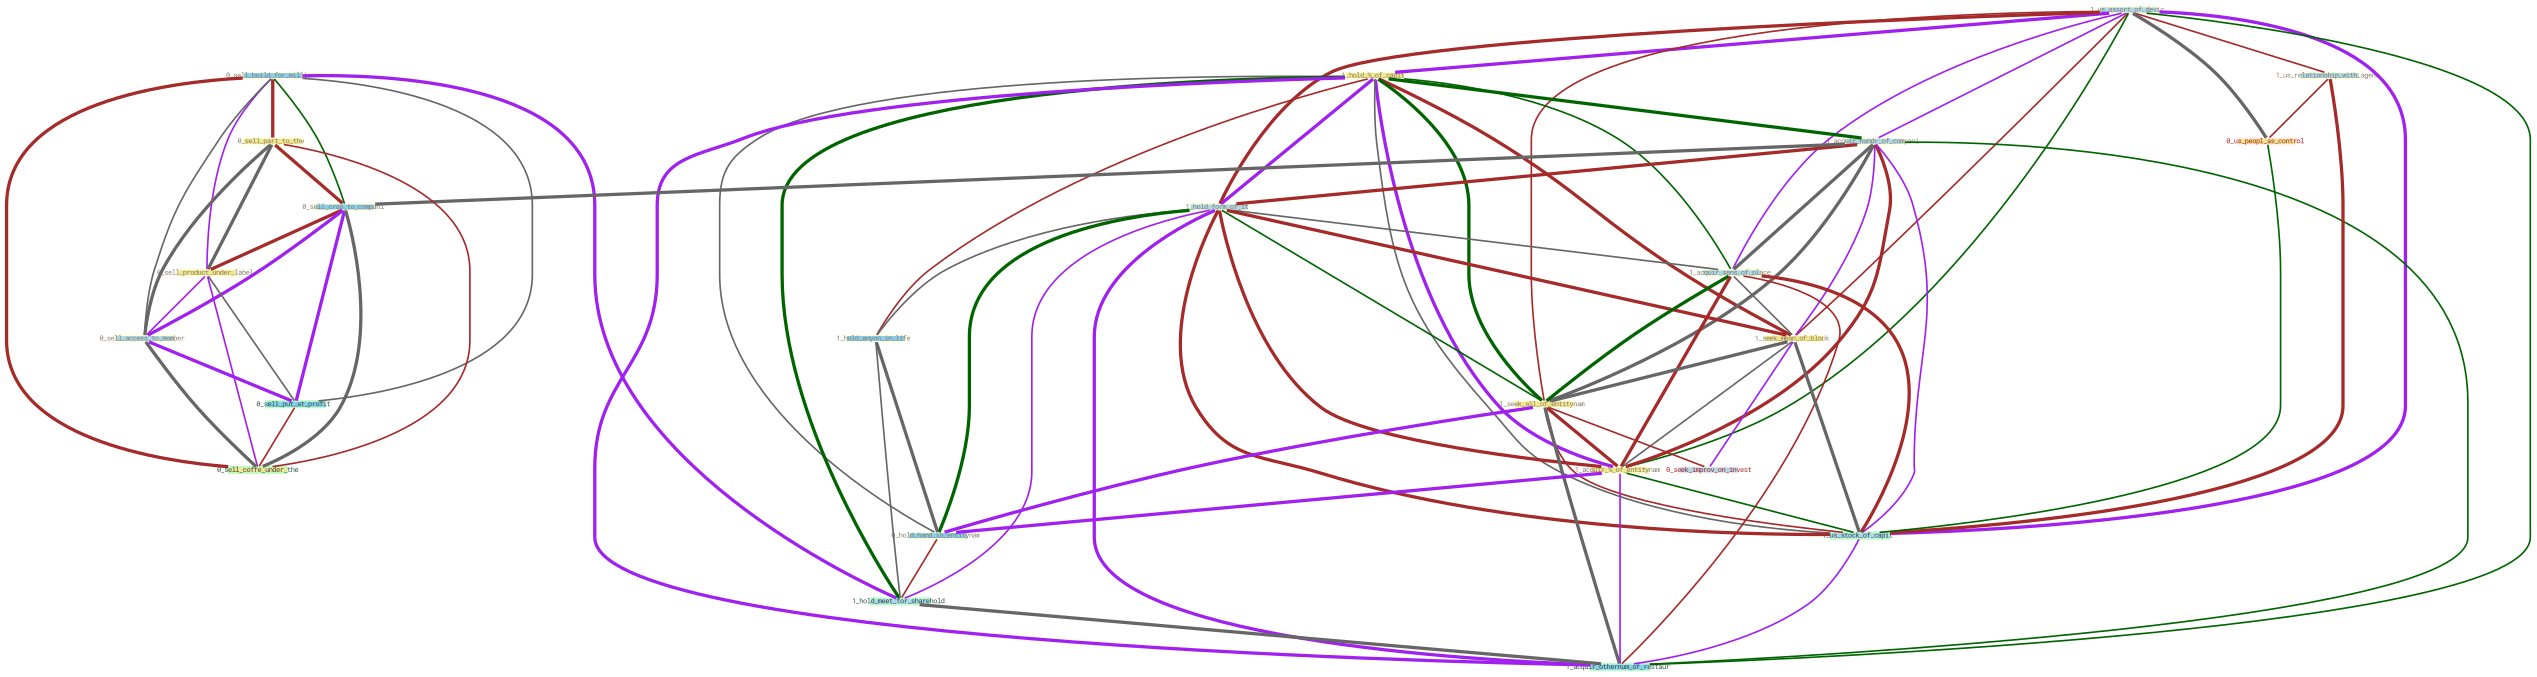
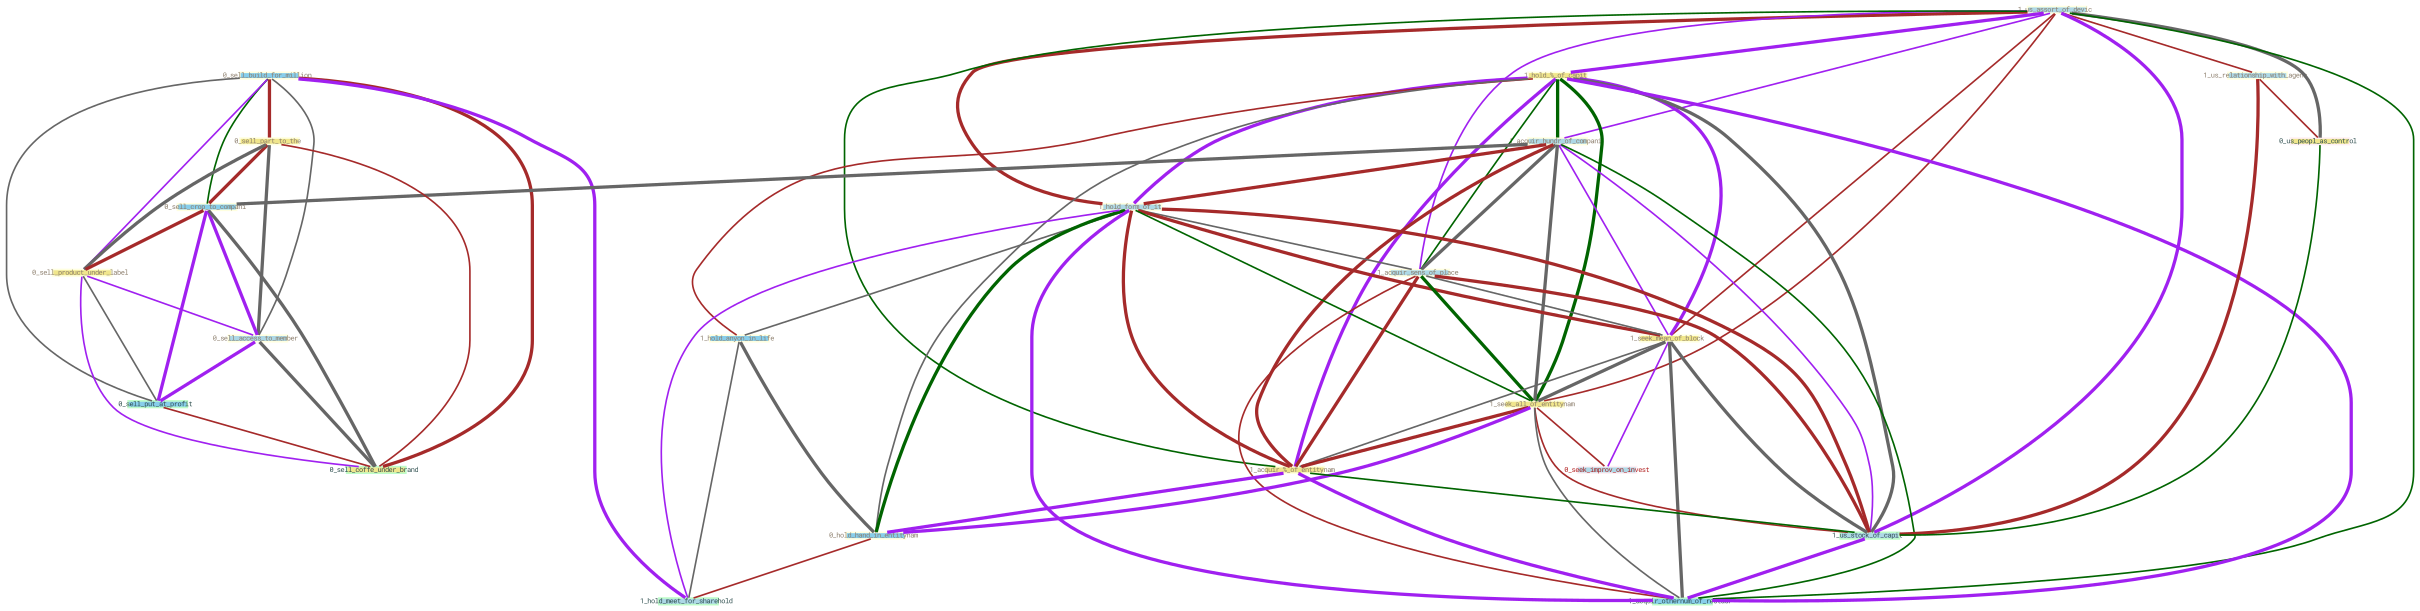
(2267, 141) -> (2320, 141)
(843, 142) -> none
(1587, 204) -> (1718, 169)
(1506, 428) -> (1822, 241)
(258, 470) -> (376, 470)
(1581, 536) -> (1583, 519)
(1620, 569) -> (1481, 550)
(1763, 629) -> (1776, 568)
(1209, 630) -> (1676, 470)
